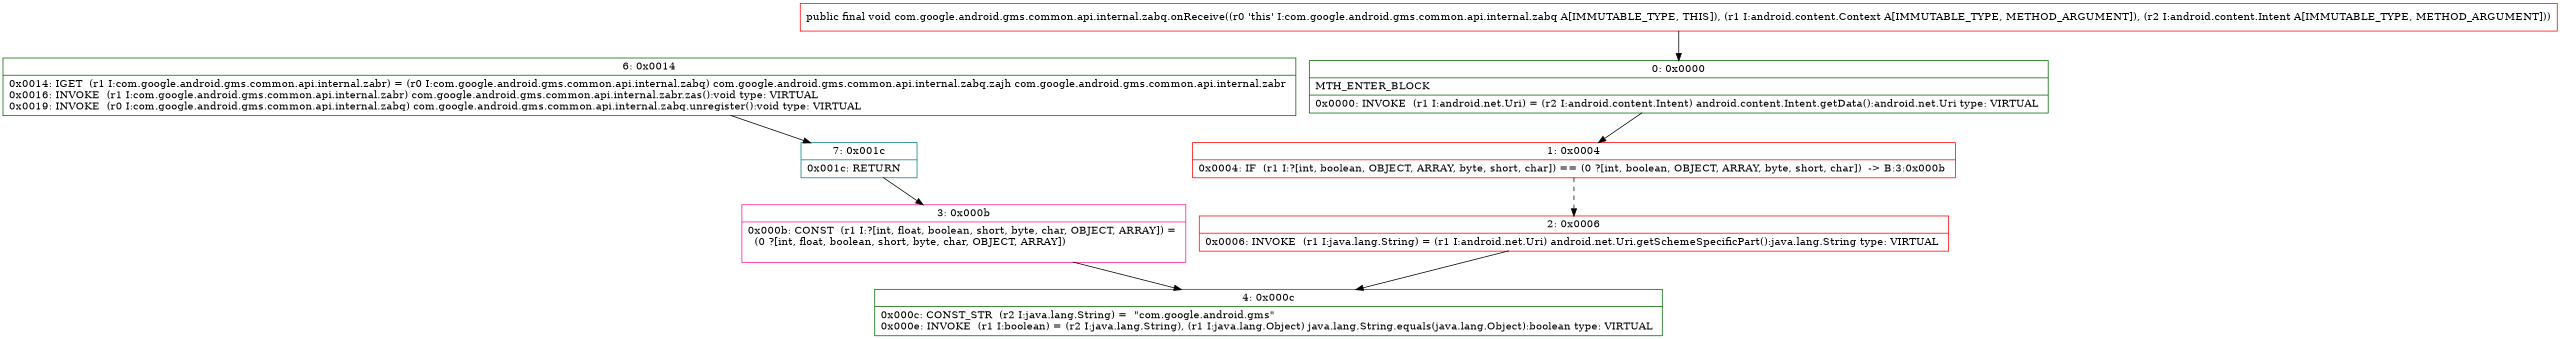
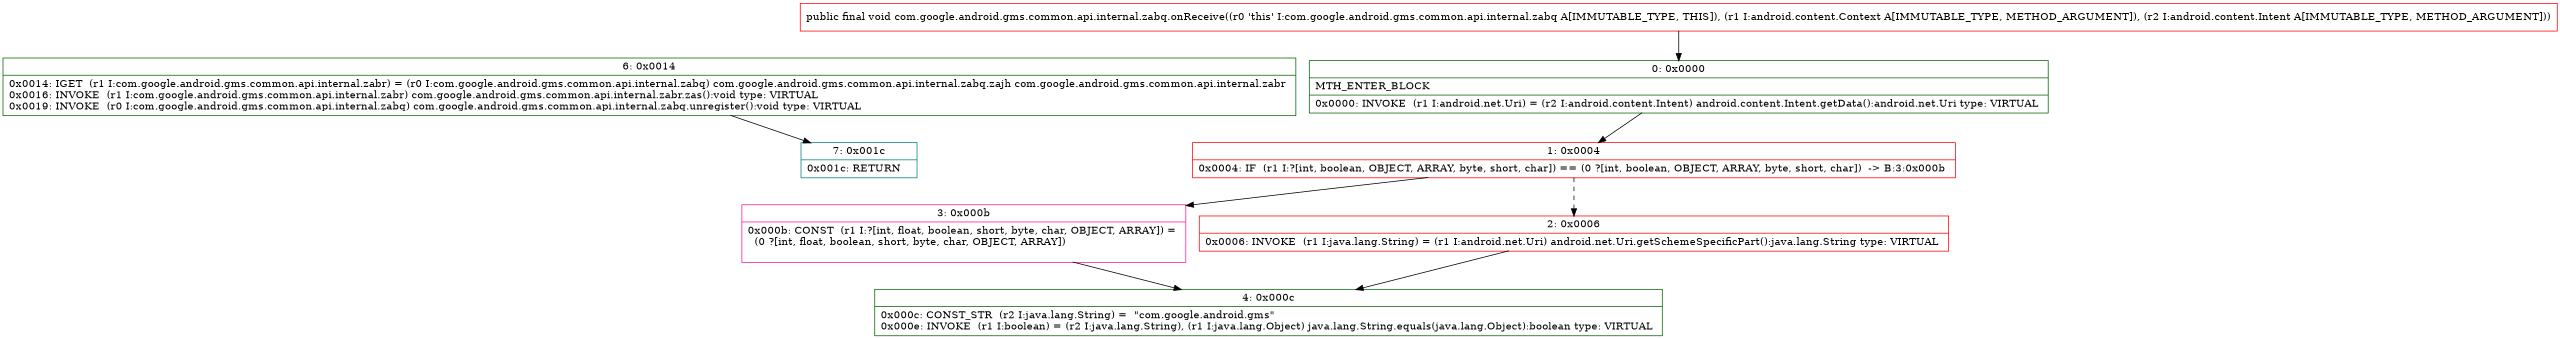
(900, 189) -> (1311, 191)
